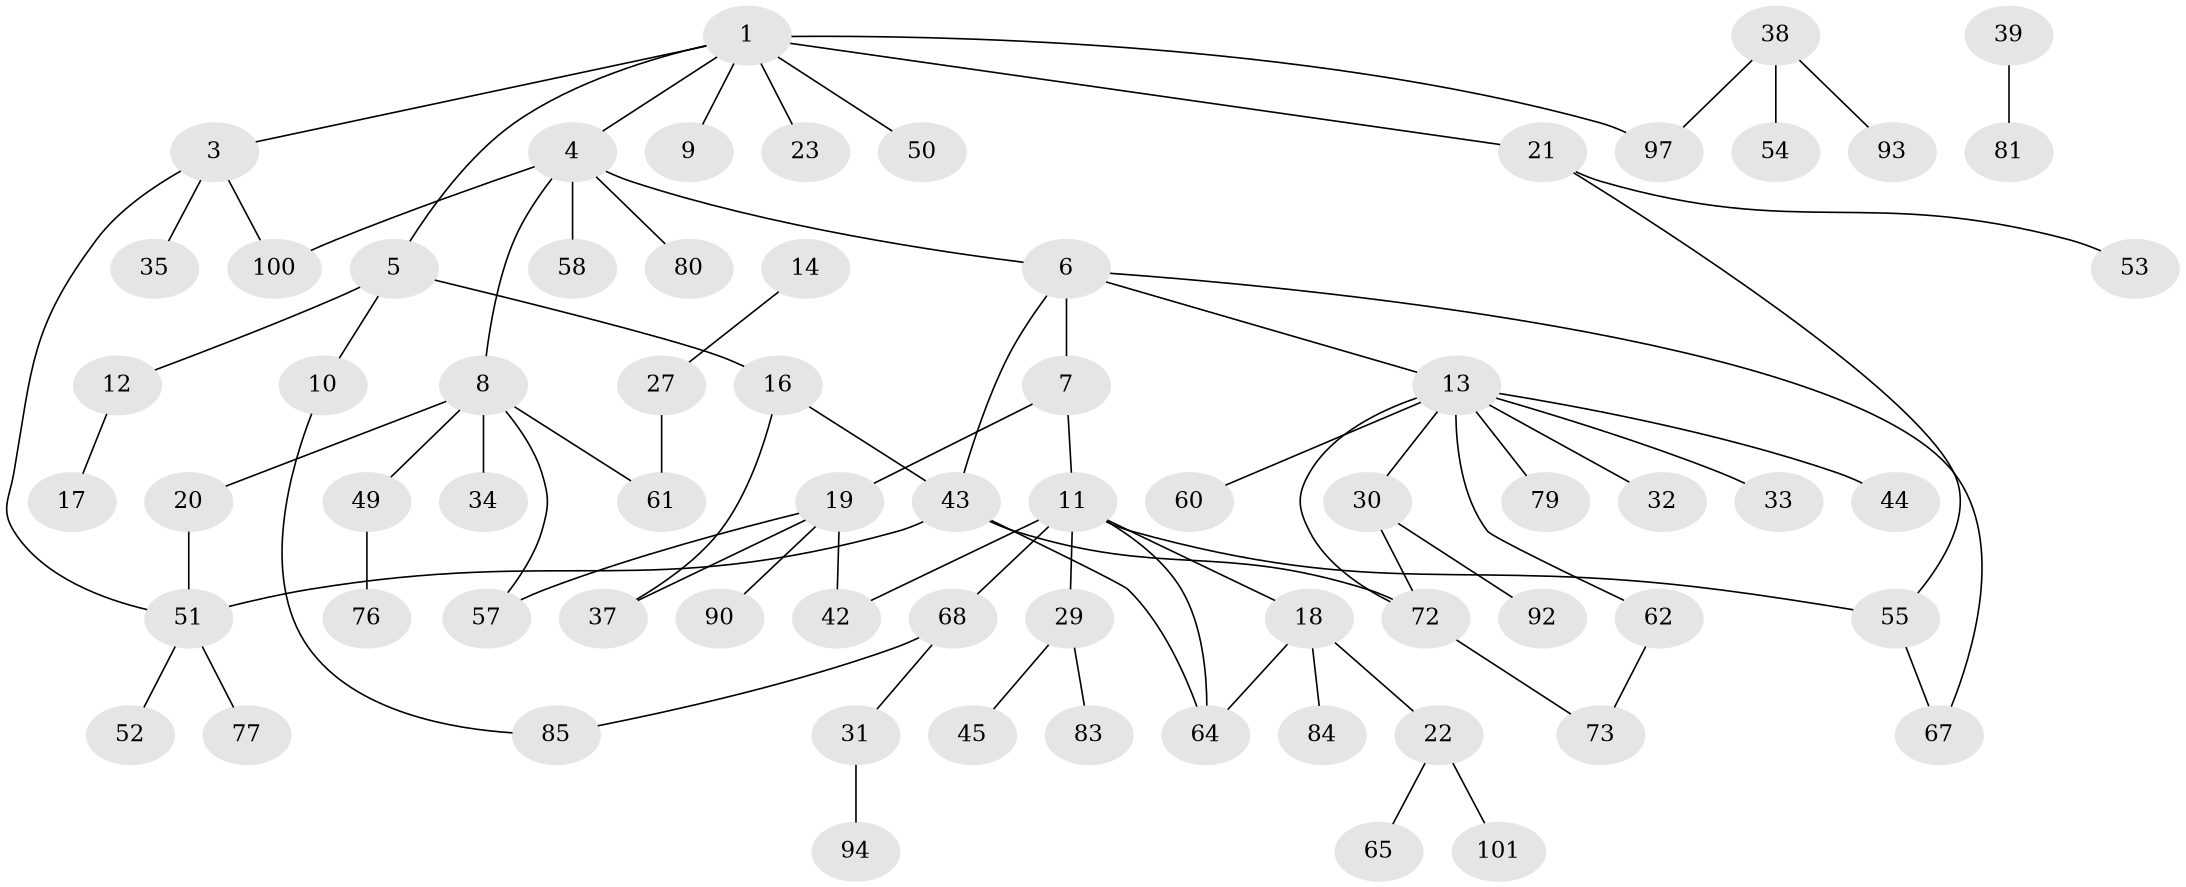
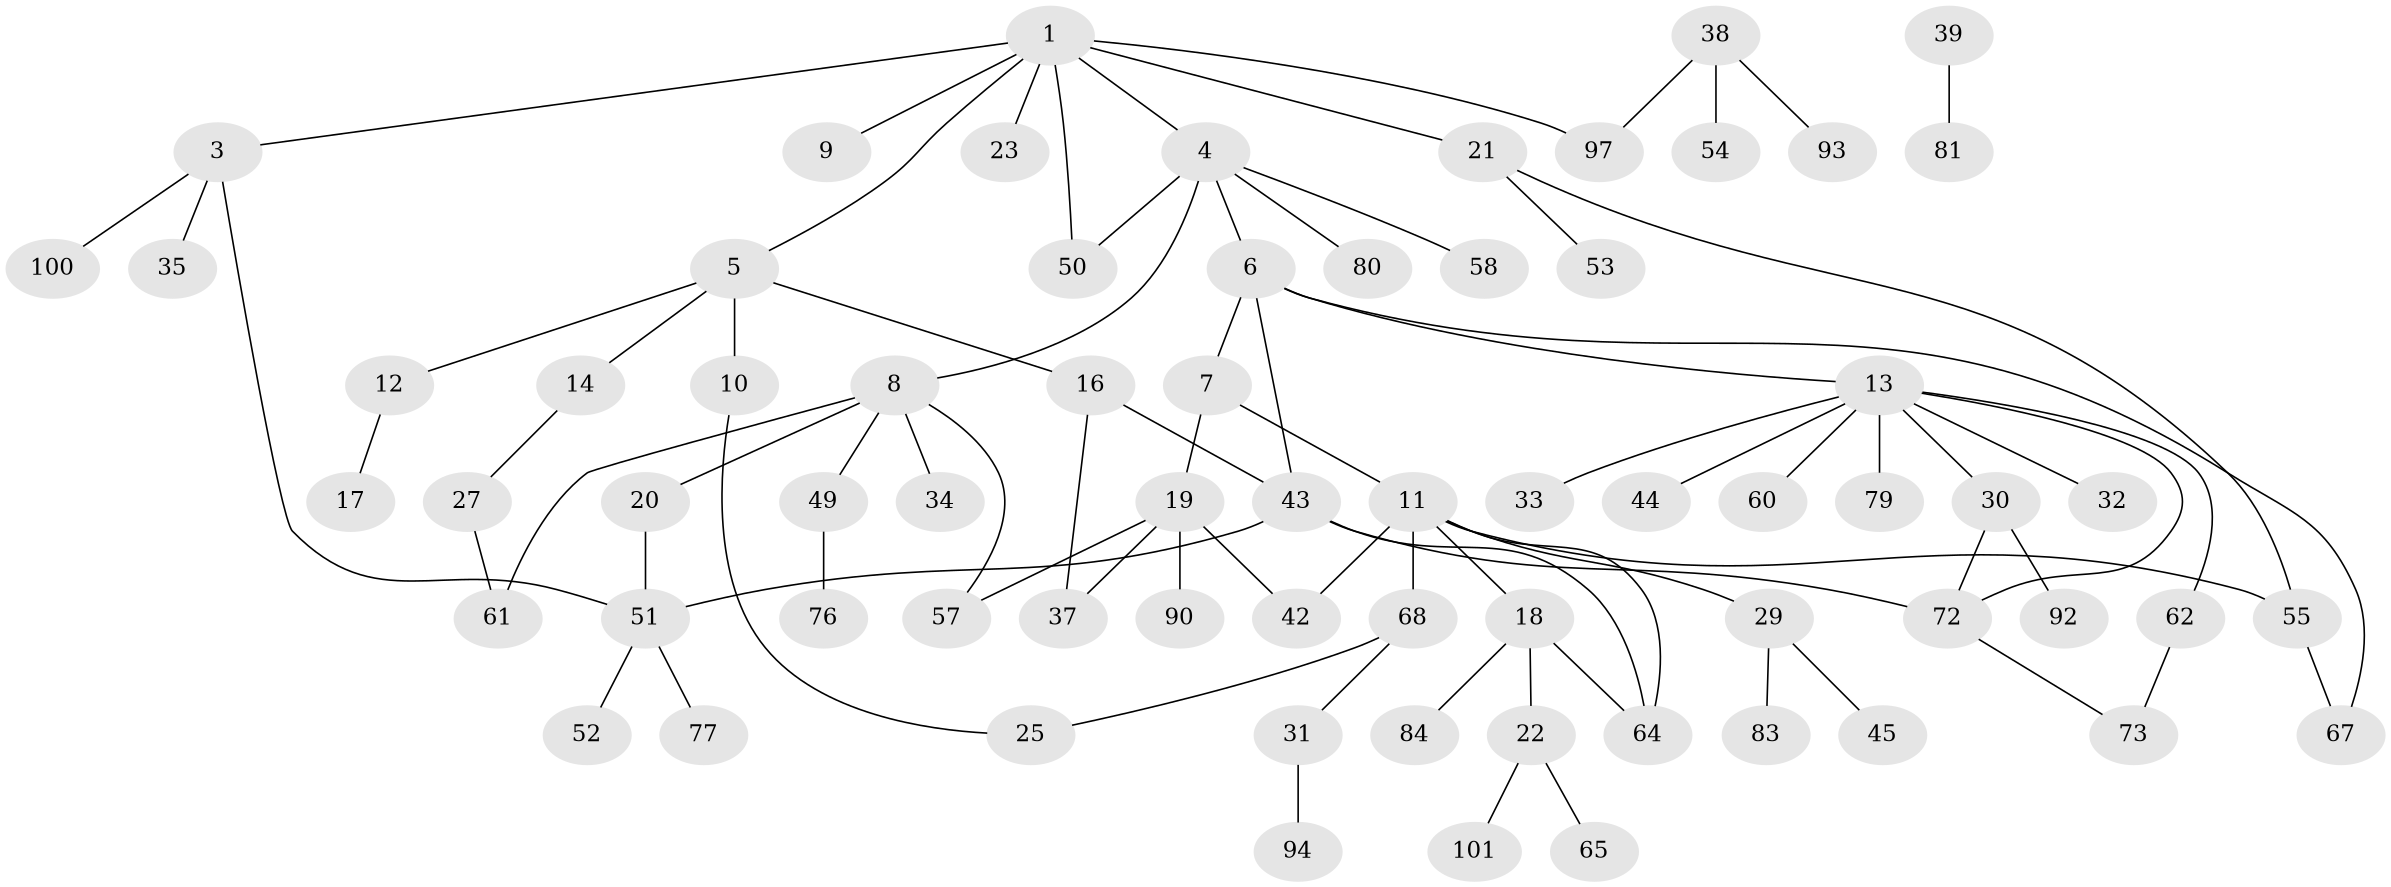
(416, 209) -> (1139, 211)
none -> (658, 327)
(556, 735) -> (1031, 735)
